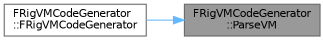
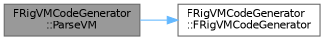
(160, 20) -> (154, 20)
